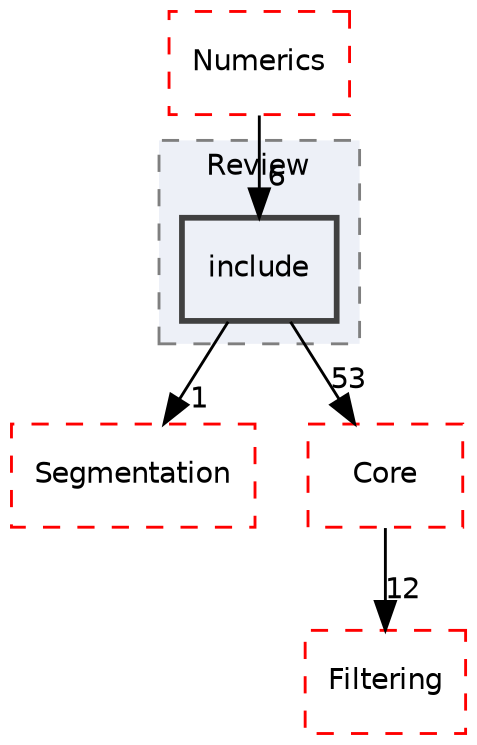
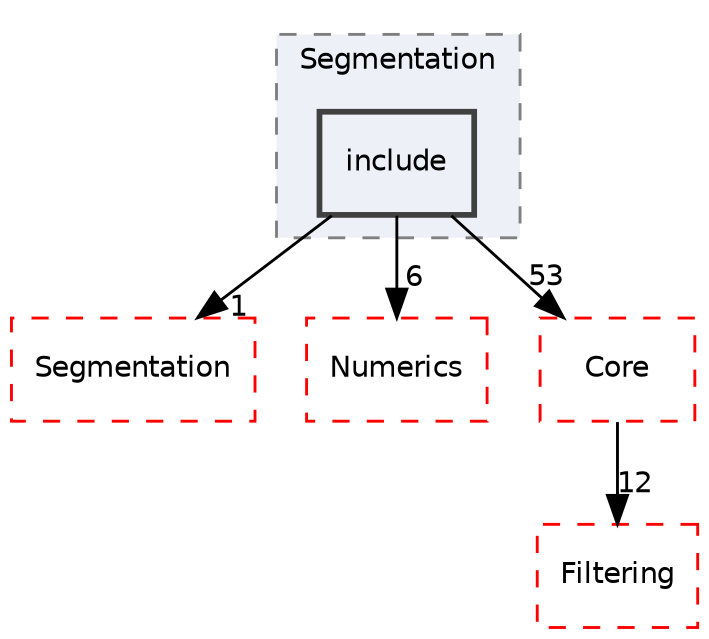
(259, 158) -> (397, 256)
(259, 168) -> (398, 62)
